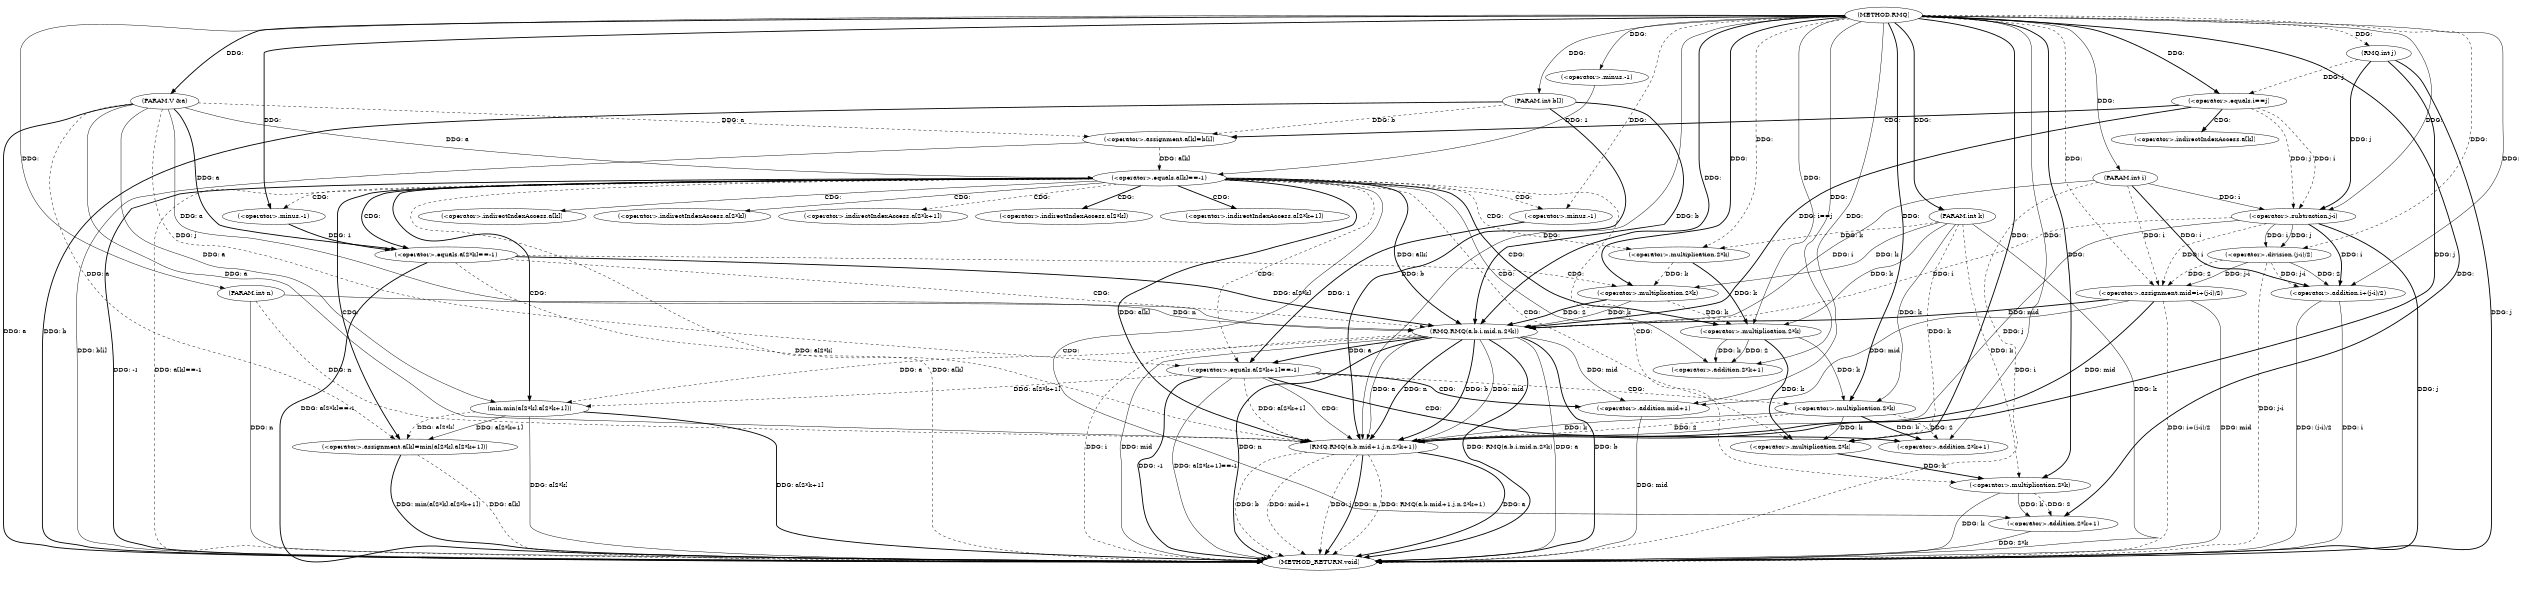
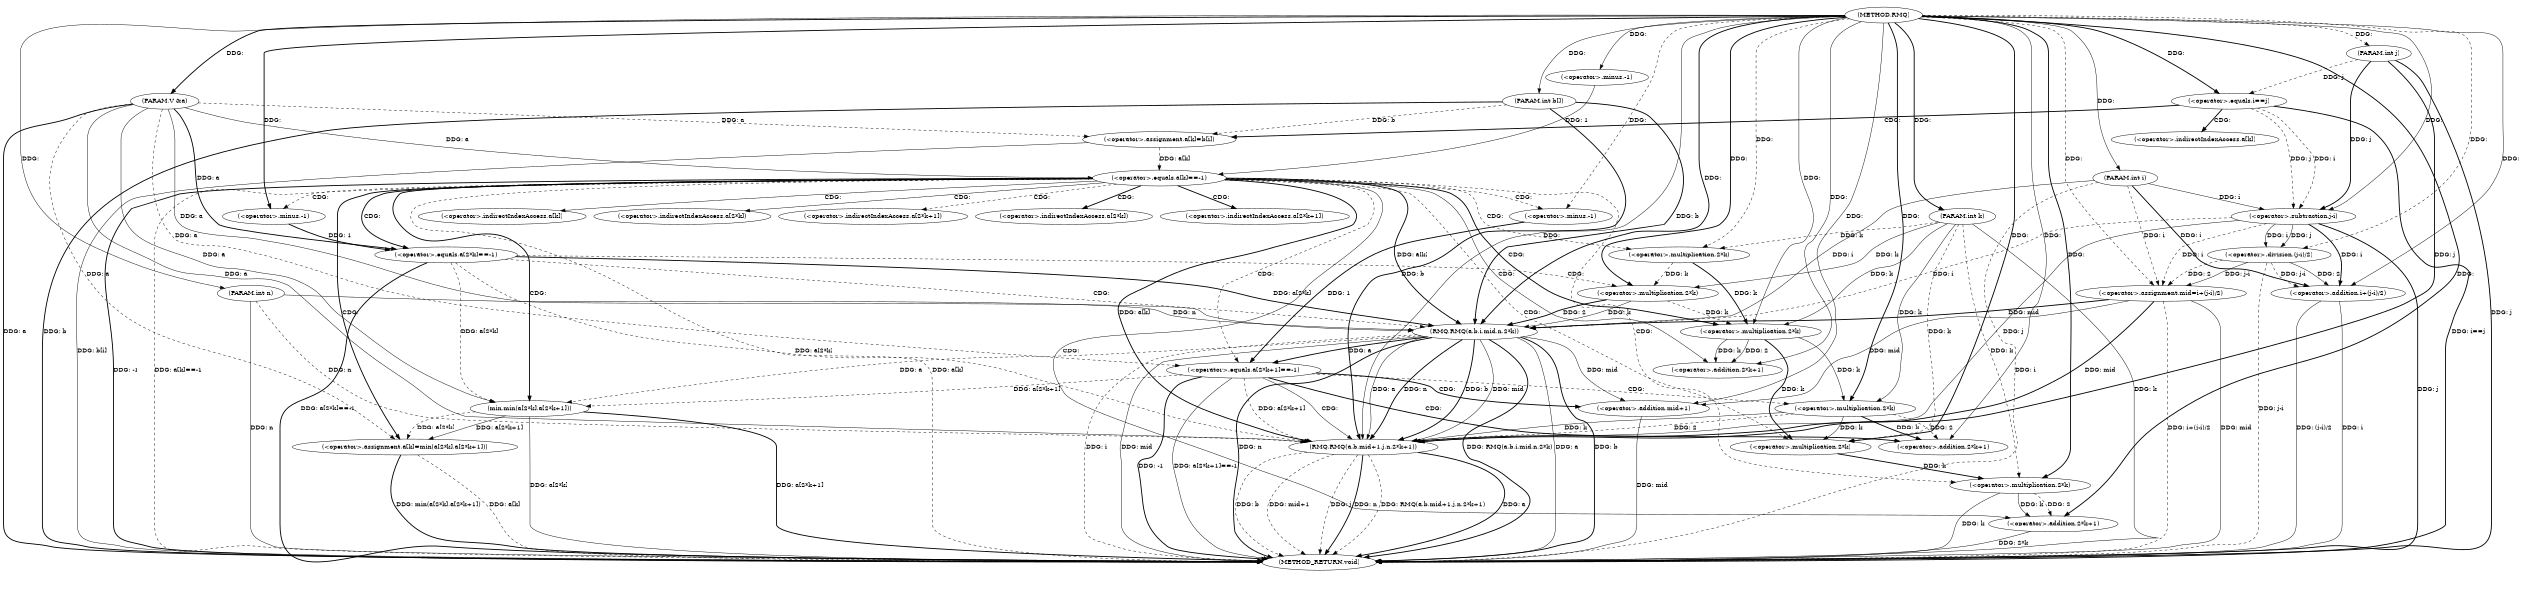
(2379, 53) -> (2379, 53)
(1839, 186) -> (2395, 543)
(186, 236) -> (186, 236)
none -> (461, 338)
